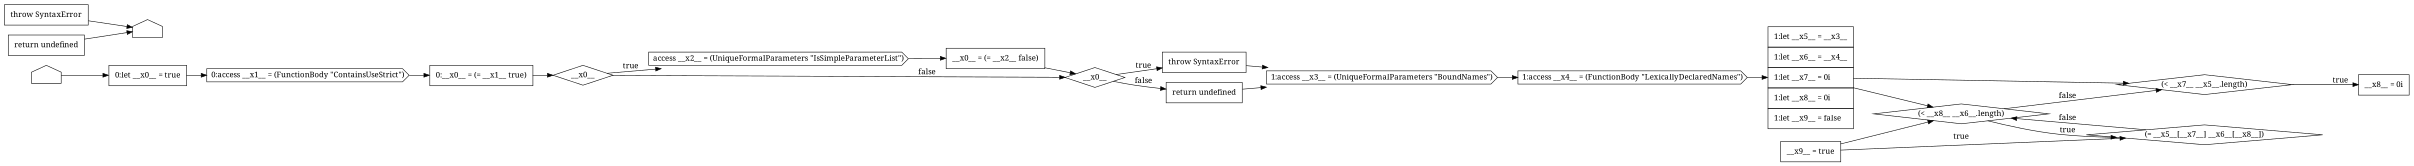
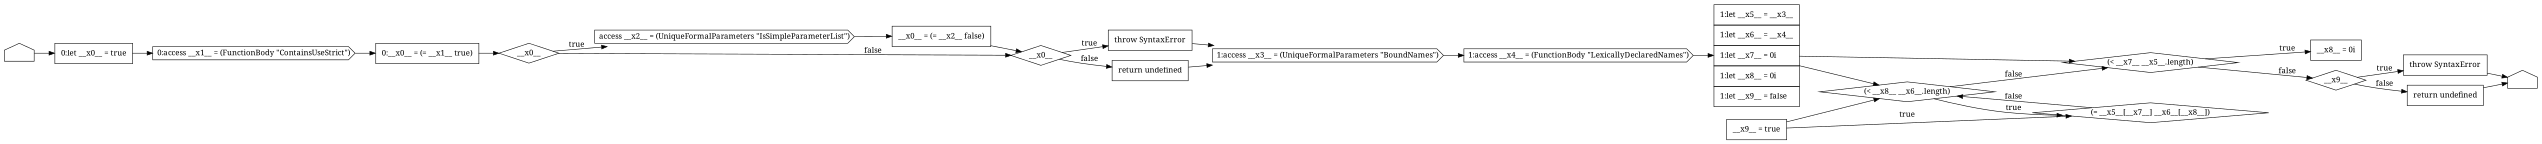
none -> (2336, 80)
